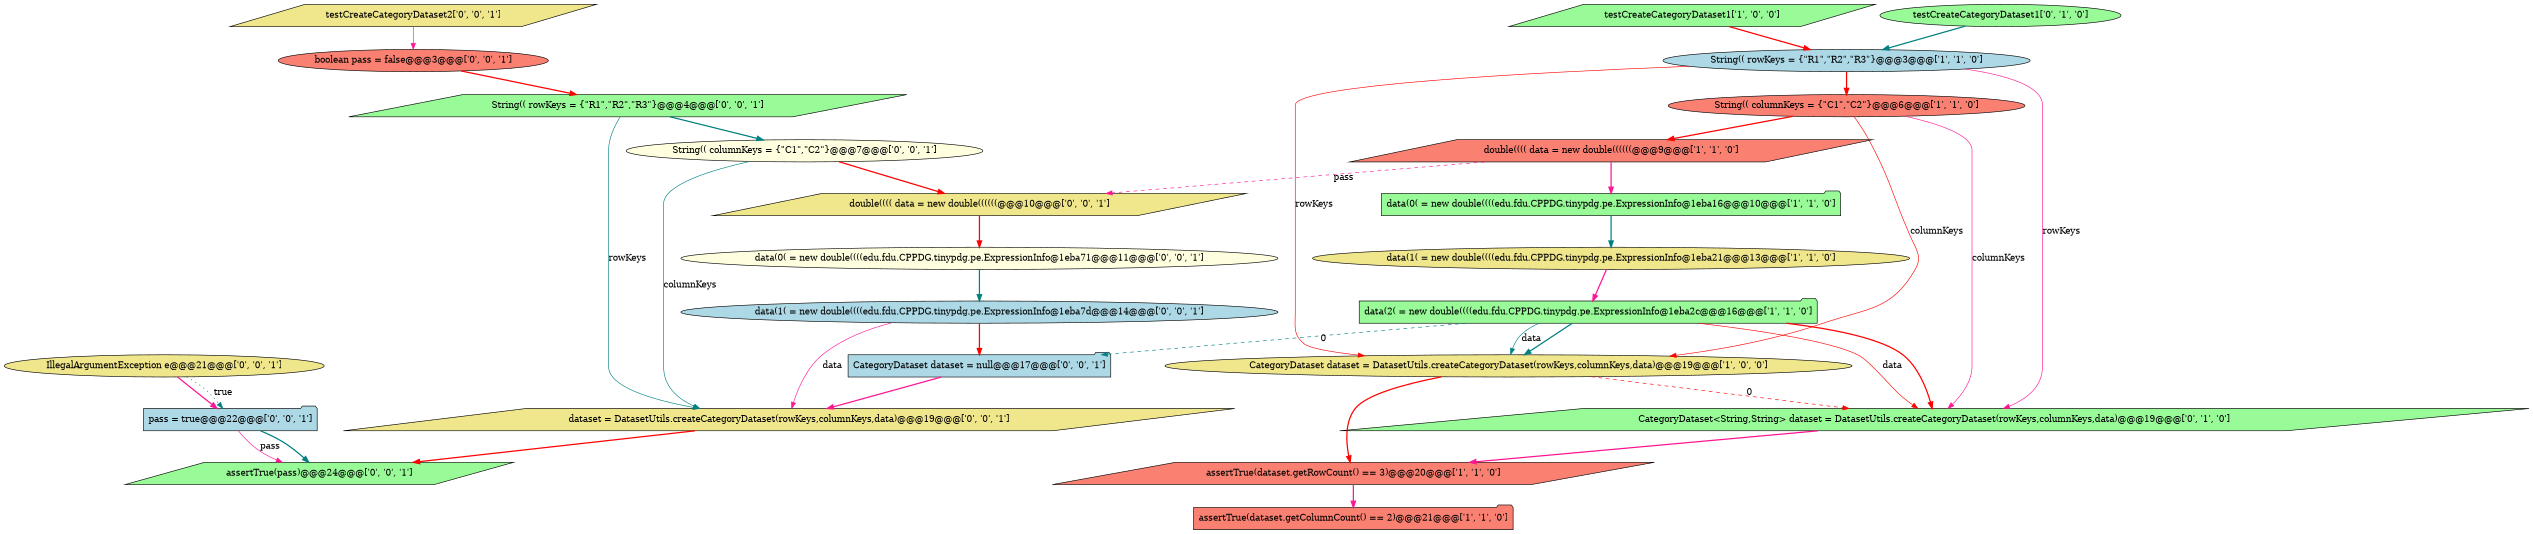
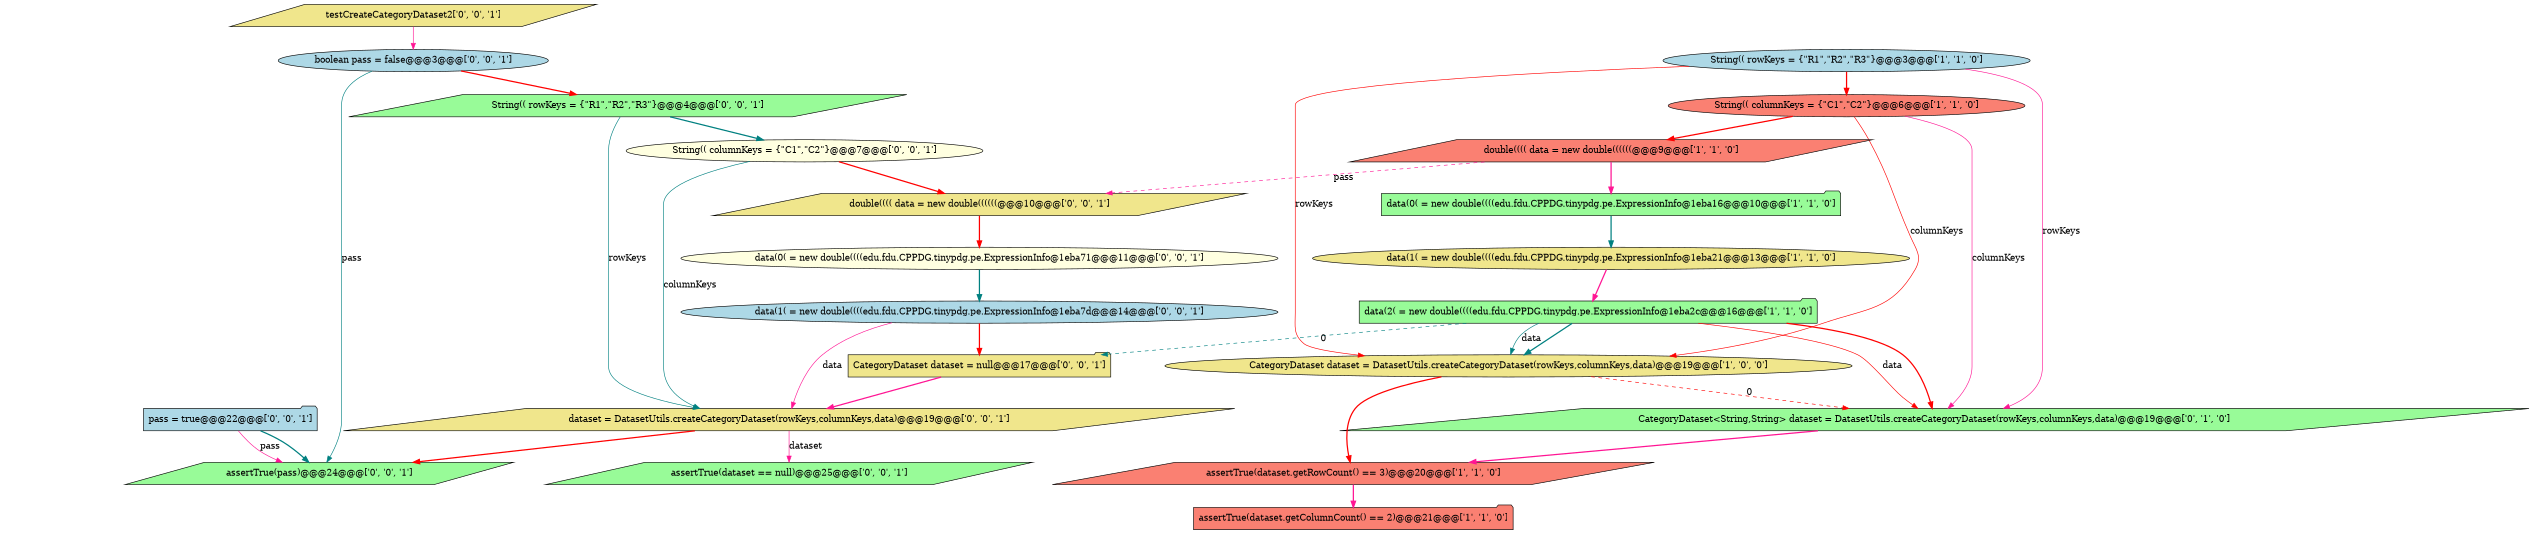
(1692, 15) -> none
(2000, 15) -> none
(413, 61) -> (413, 61)
none -> (342, 258)
(164, 366) -> none
(979, 366) -> (979, 366)
none -> (789, 473)
